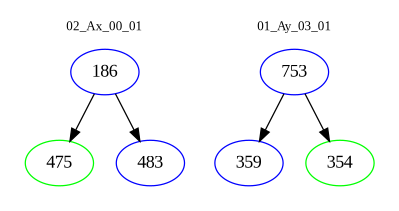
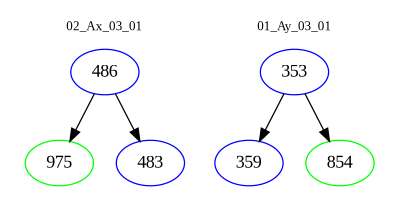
(105, 27) -> (105, 27)
(105, 72) -> (105, 72)
(294, 72) -> (294, 72)
(59, 163) -> (59, 163)
(340, 163) -> (340, 163)
